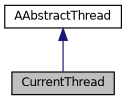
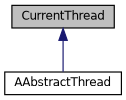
(63, 56) -> (63, 56)
